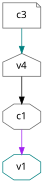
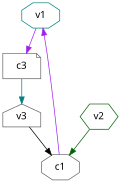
none -> (33, 38)
(22, 66) -> (22, 117)
none -> (99, 117)
